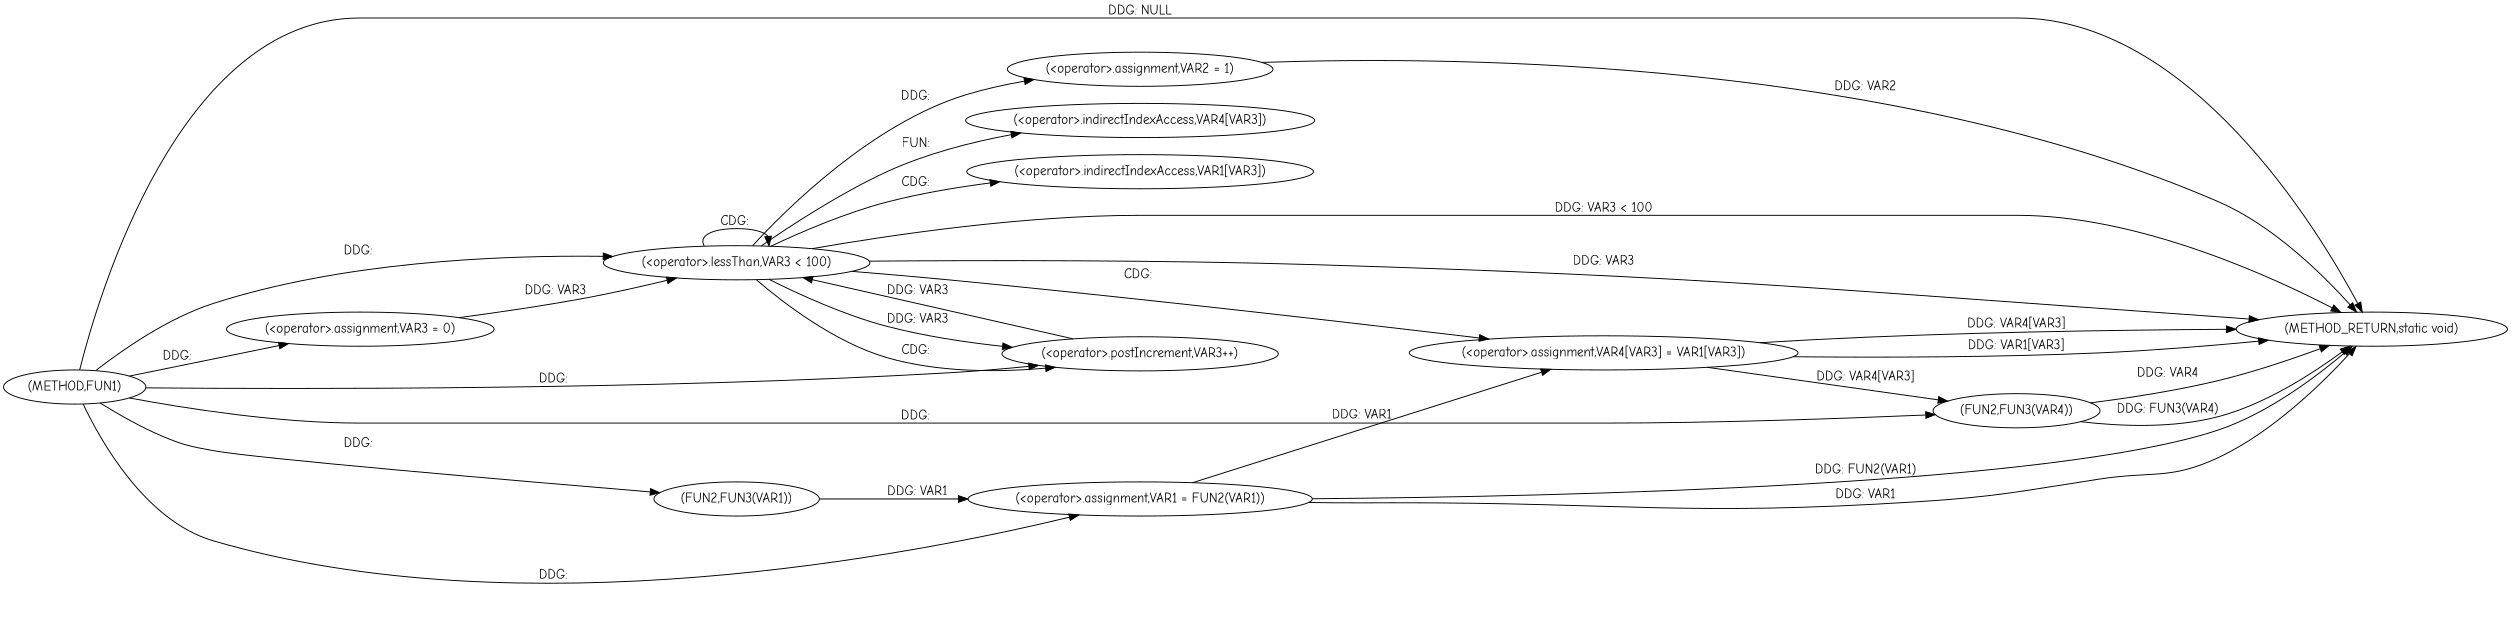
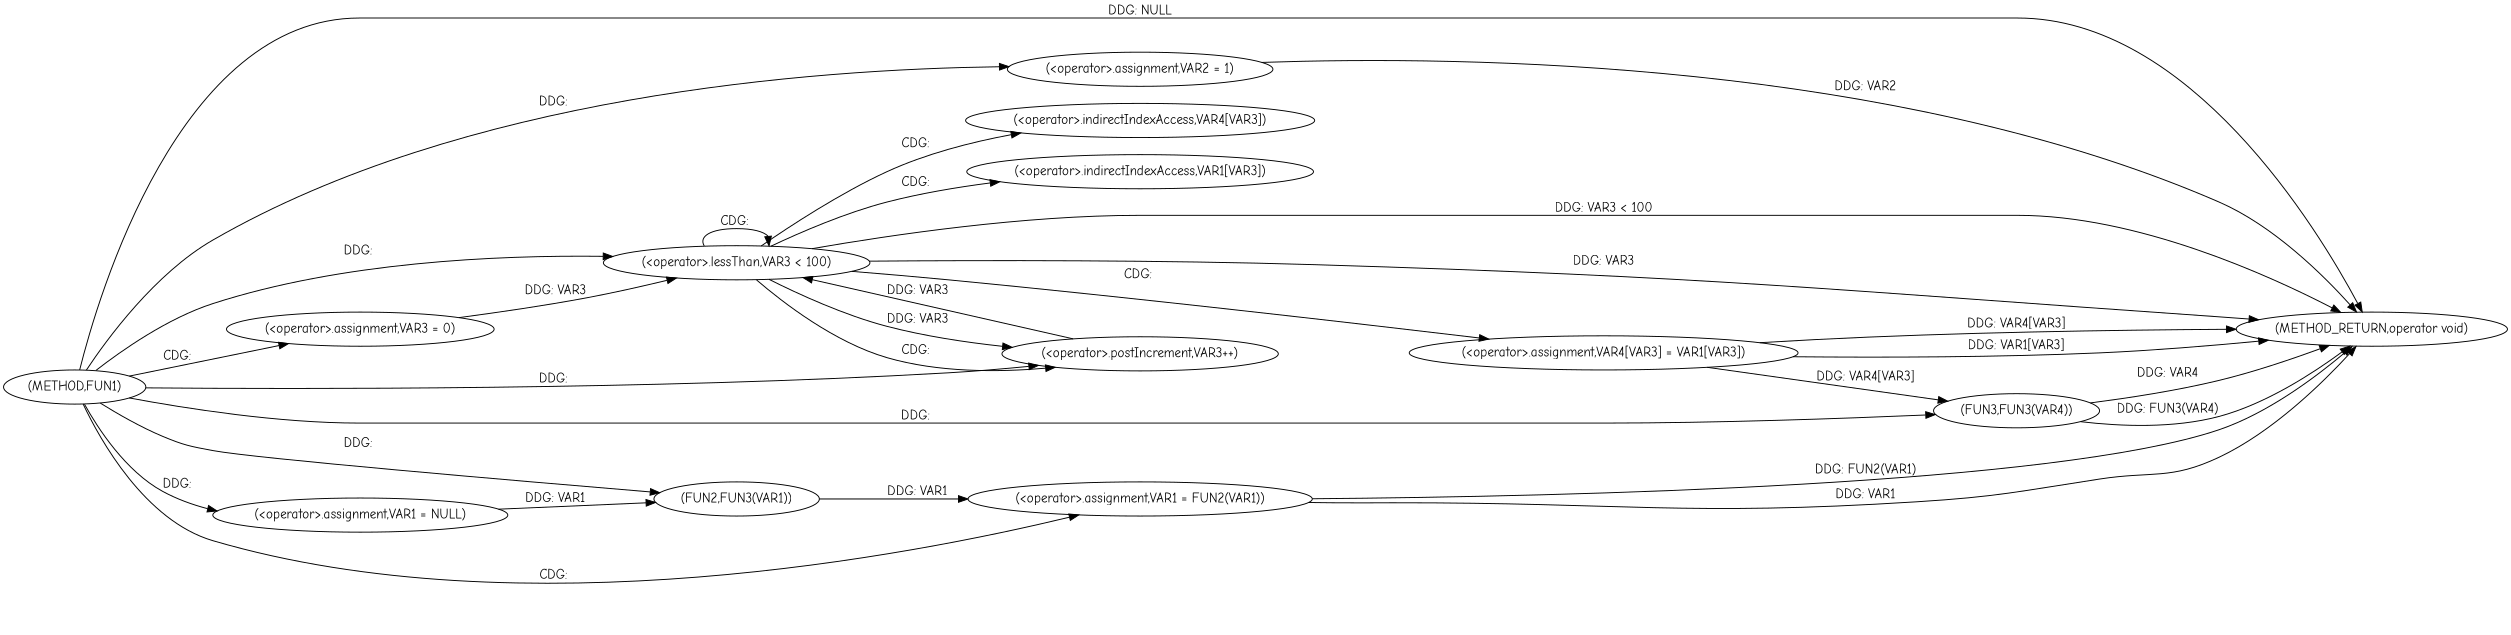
(875, 140) -> (506, 127)
(918, 144) -> (918, 144)
(2372, 329) -> (2372, 329)
(179, 356) -> (179, 356)
(2017, 411) -> (2017, 411)
(1358, 430) -> none
none -> (360, 515)
(556, 575) -> (556, 575)
